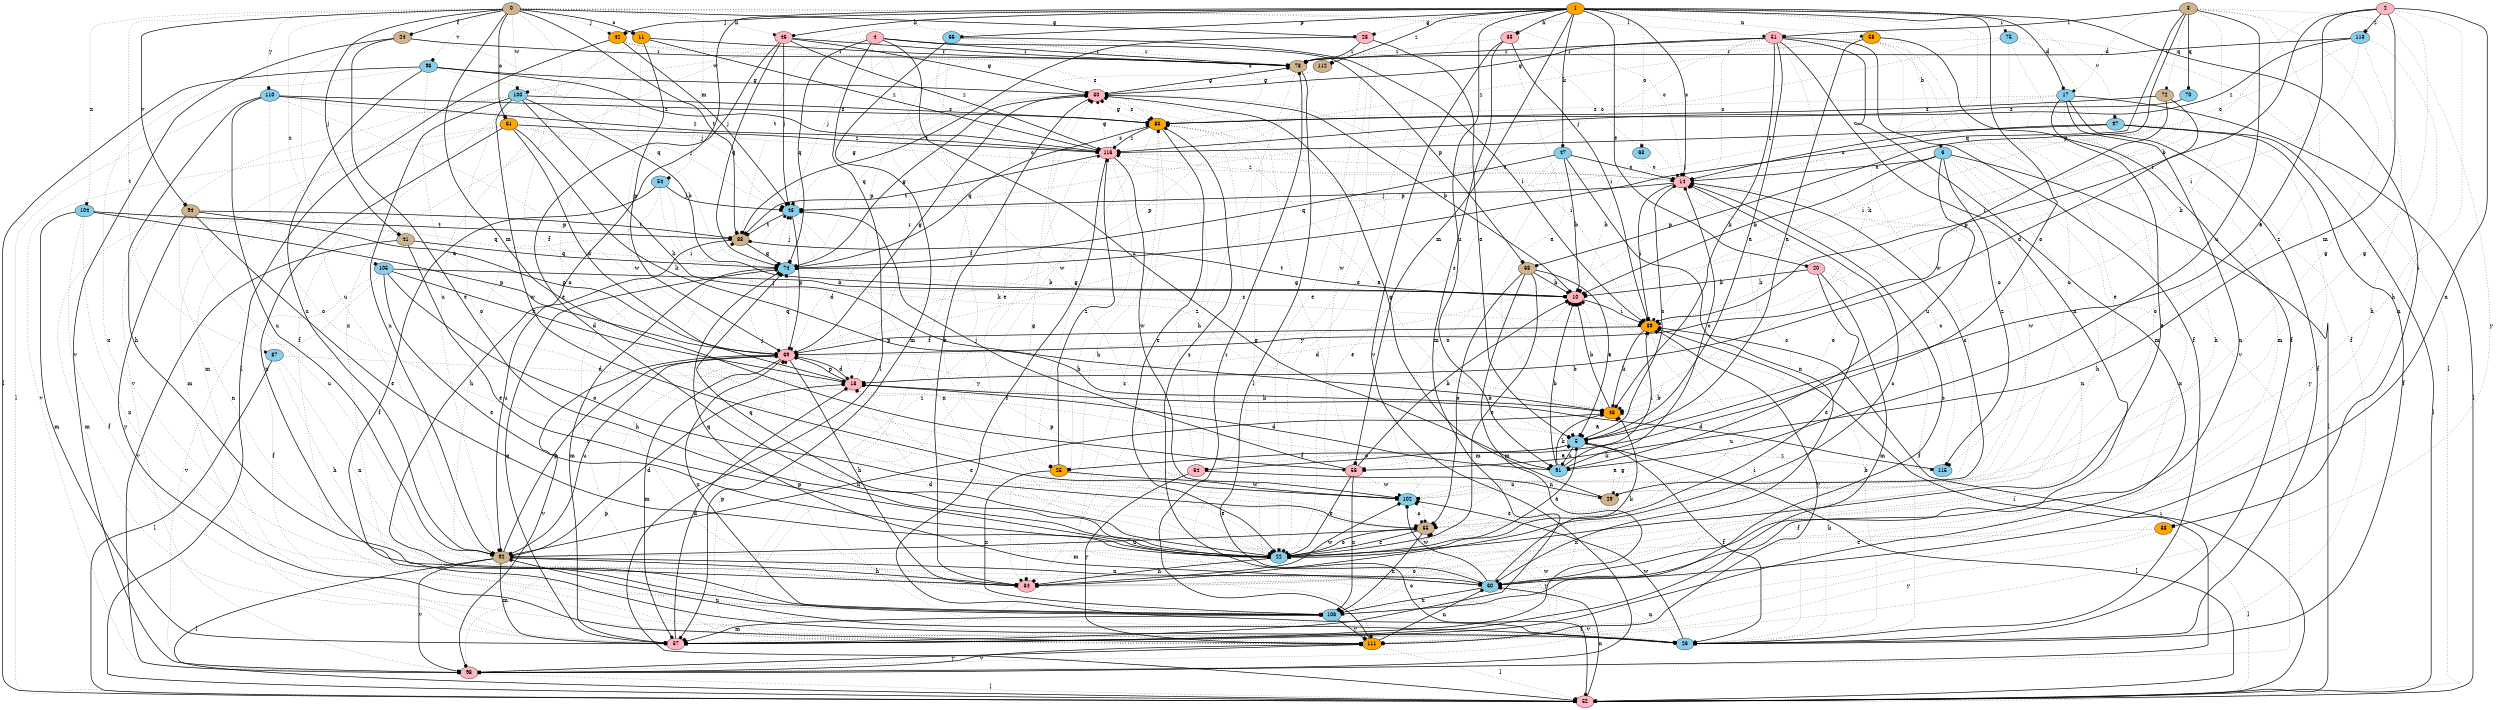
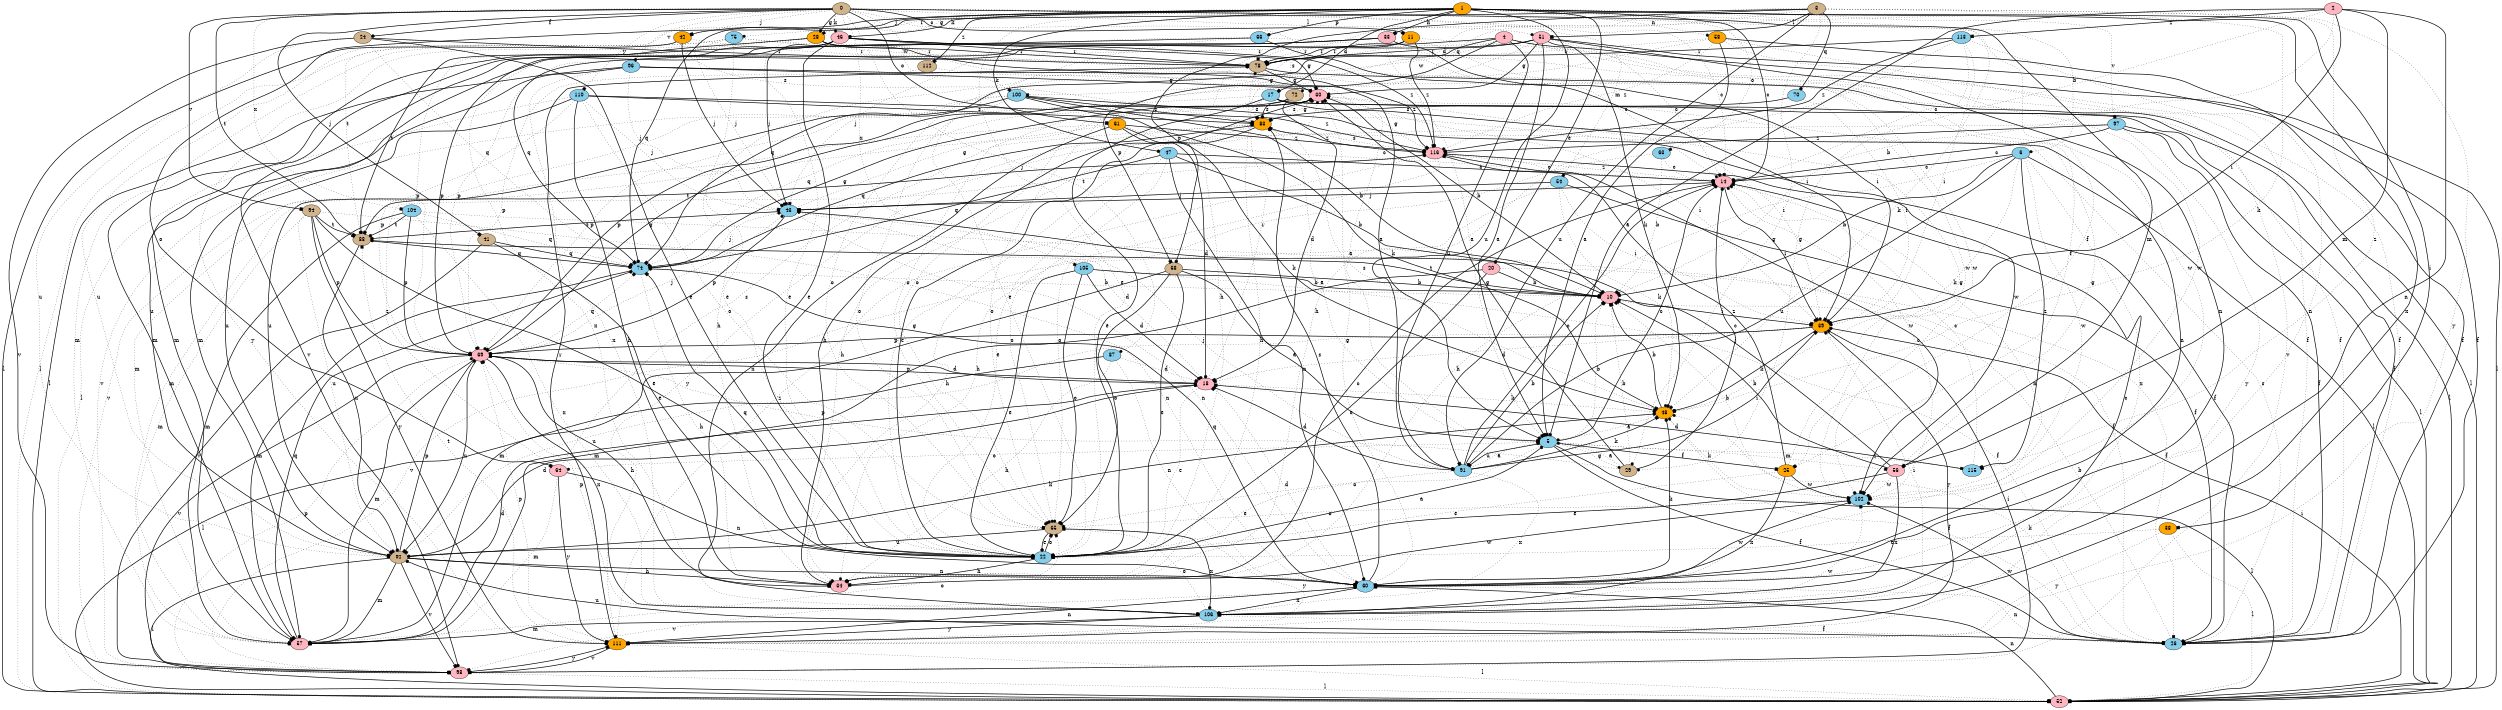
(1365, 38) -> (816, 38)
(1441, 229) -> none
(1402, 477) -> (954, 560)
